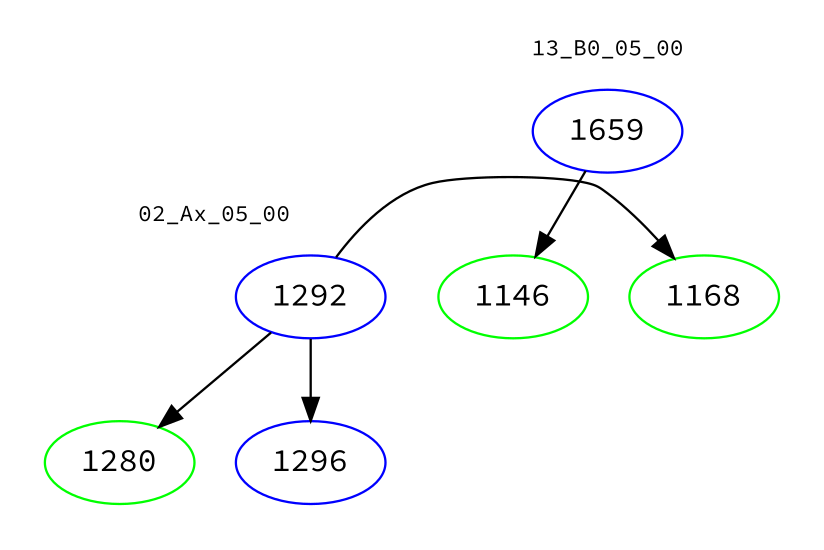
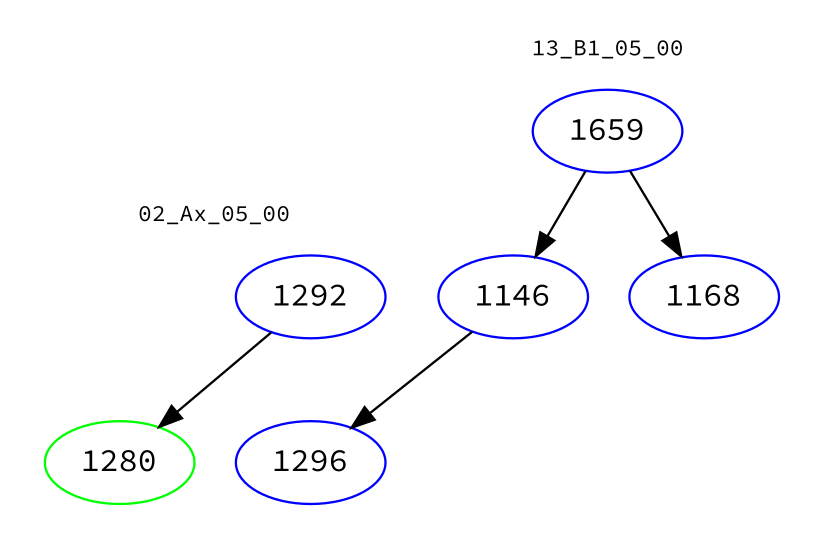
(609, 49) -> (609, 49)
(494, 177) -> (650, 204)
(513, 297) -> (513, 297)
(704, 297) -> (704, 297)
(311, 368) -> (421, 372)
